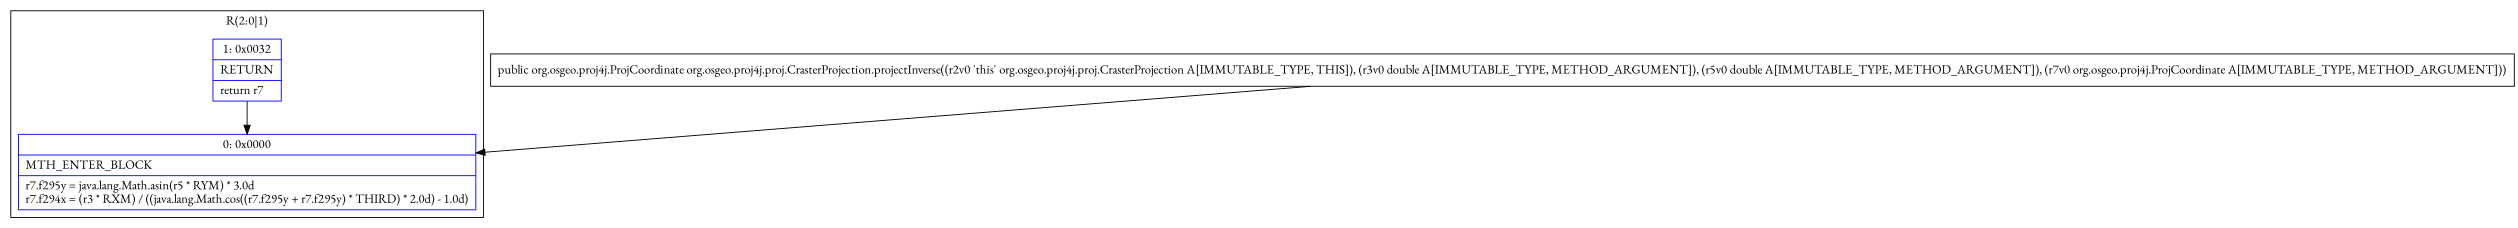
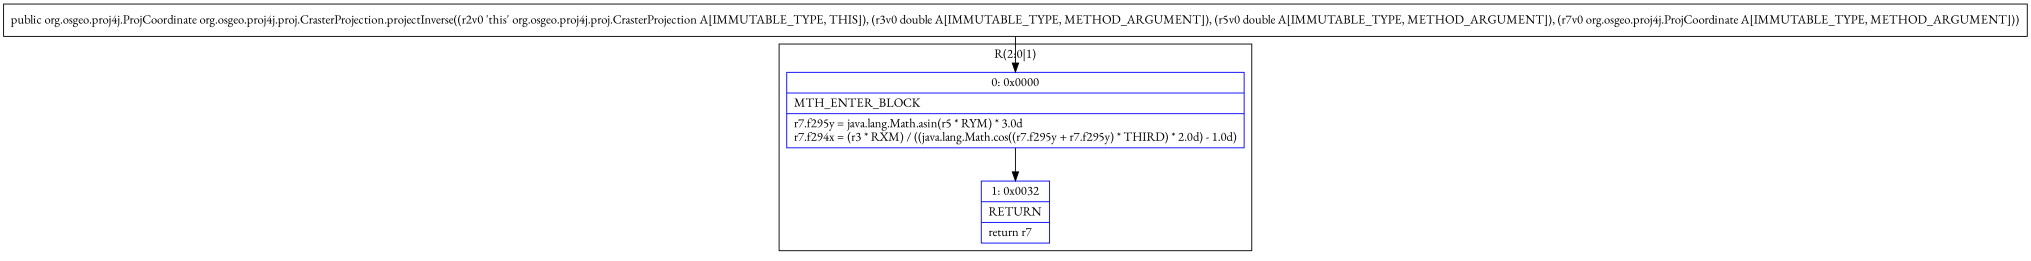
(247, 113) -> (1015, 160)
